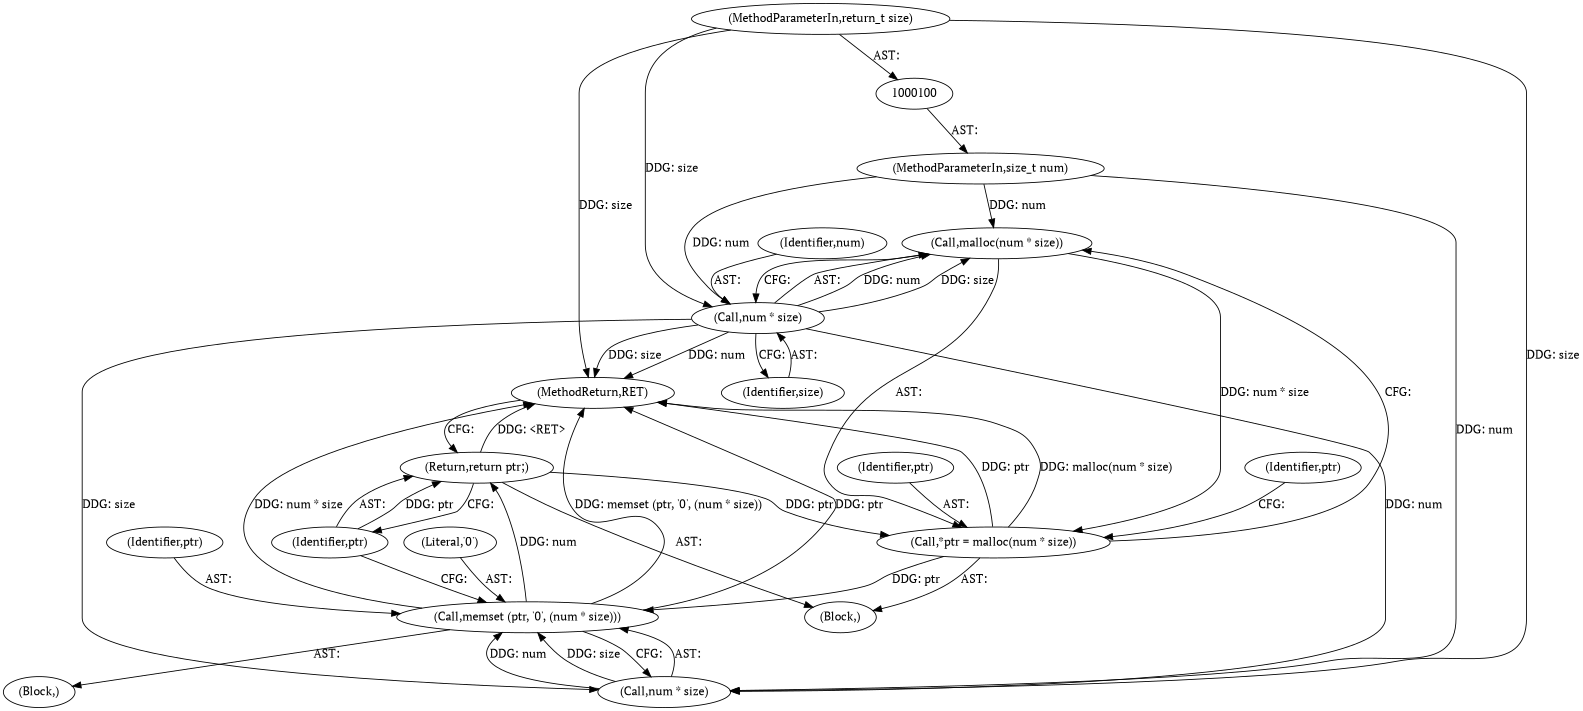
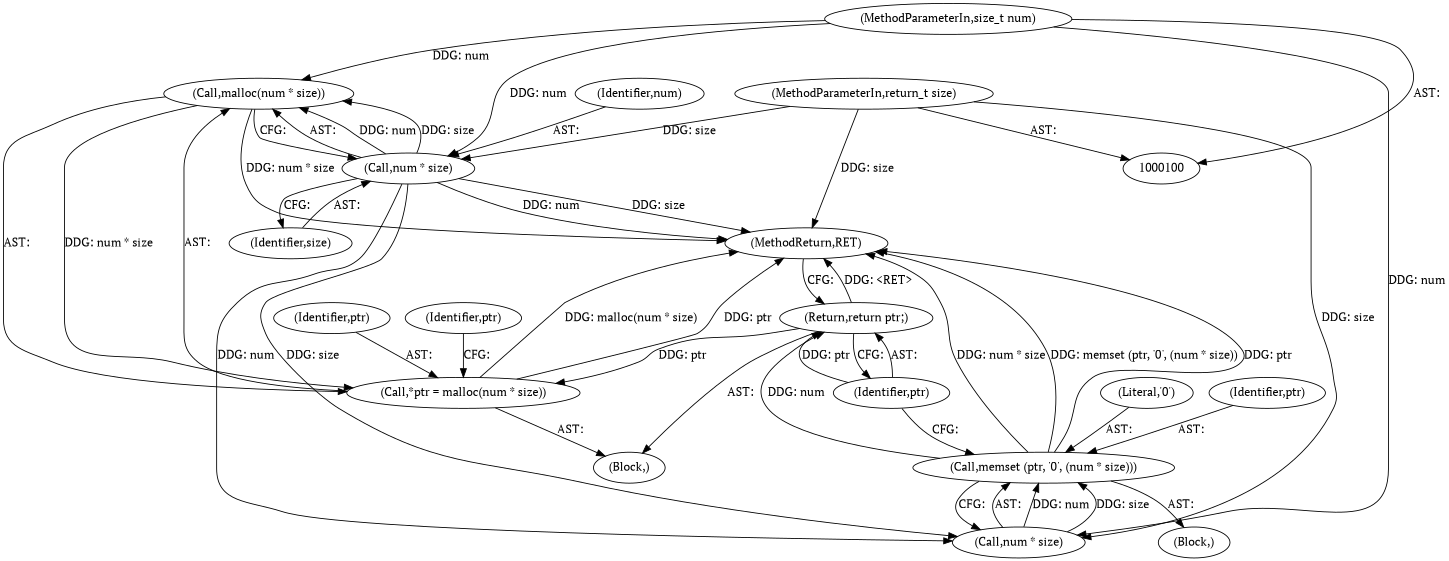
(944, 128) -> (1369, 38)
none -> (436, 230)
(1400, 393) -> (199, 243)
(802, 597) -> none
